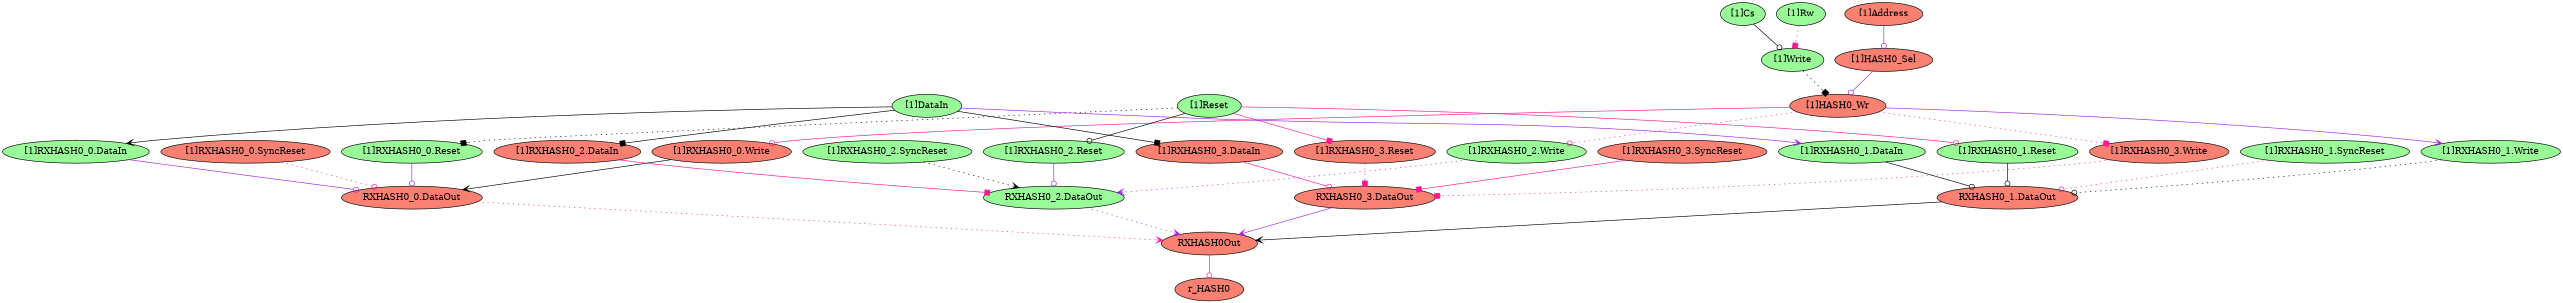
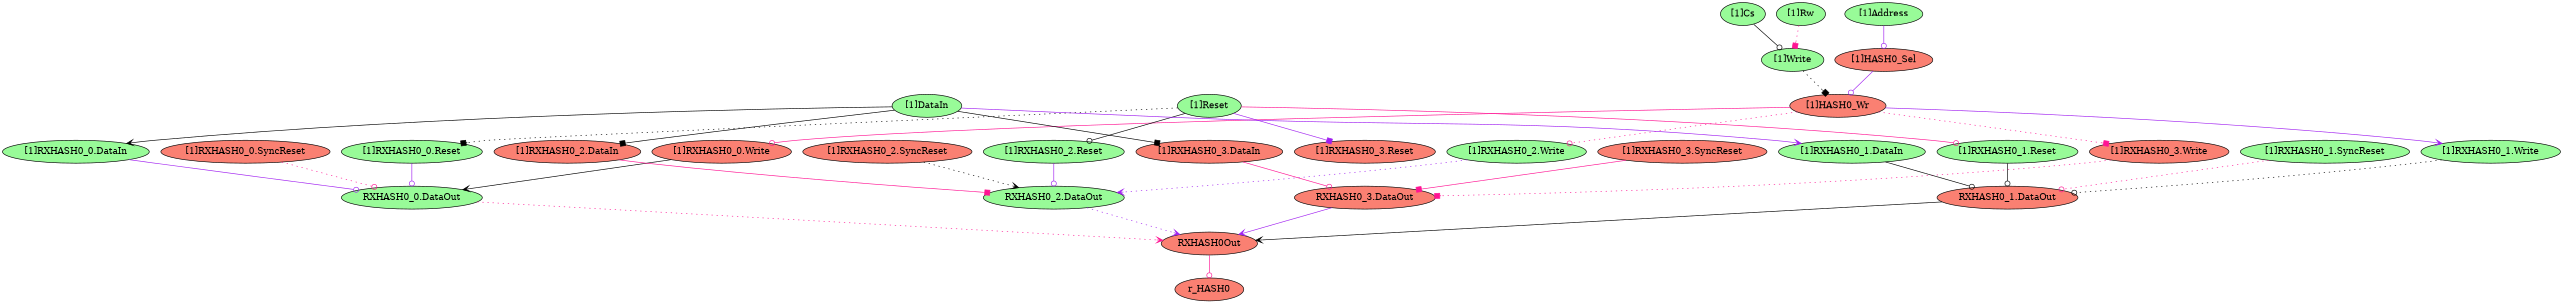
(1884, 14) -> (1884, 14)
(1280, 127) -> (1280, 127)
(887, 152) -> (887, 152)
(1365, 175) -> none
(412, 198) -> (412, 198)
